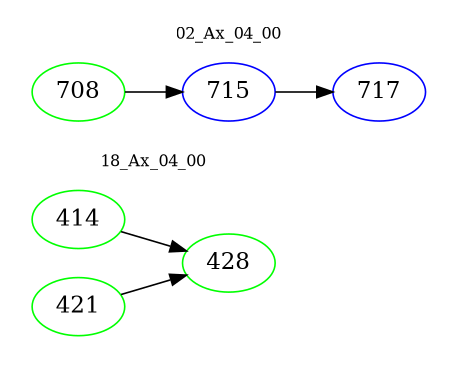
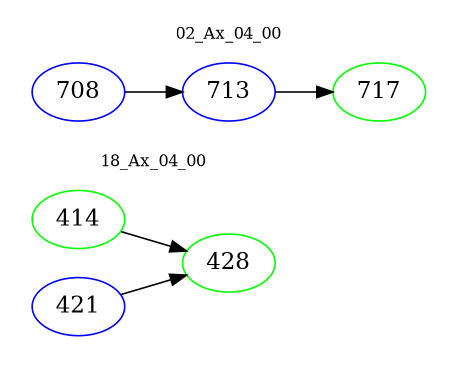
(78, 92) -> (78, 92)
(229, 92) -> (229, 92)
(379, 92) -> (379, 92)
(78, 307) -> (78, 307)
